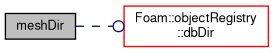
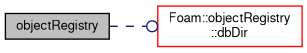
(40, 26) -> (57, 26)
